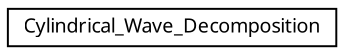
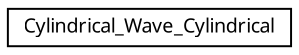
(172, 28) -> (149, 28)
